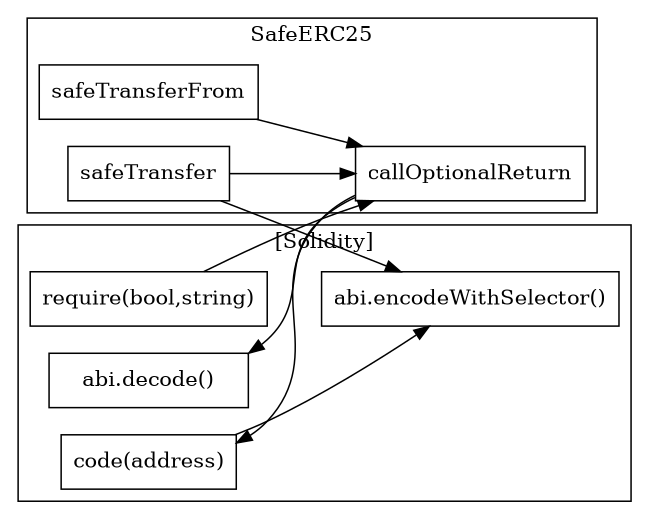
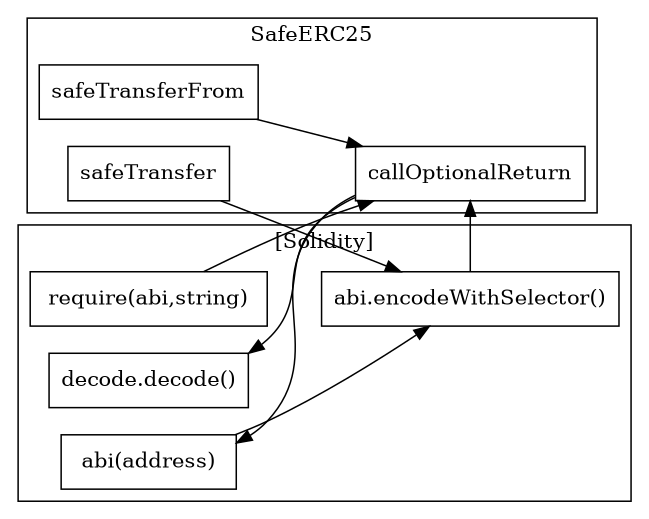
(285, 174) -> (470, 244)
(149, 299) -> (149, 299)
(149, 380) -> (149, 380)
(149, 462) -> (149, 462)
